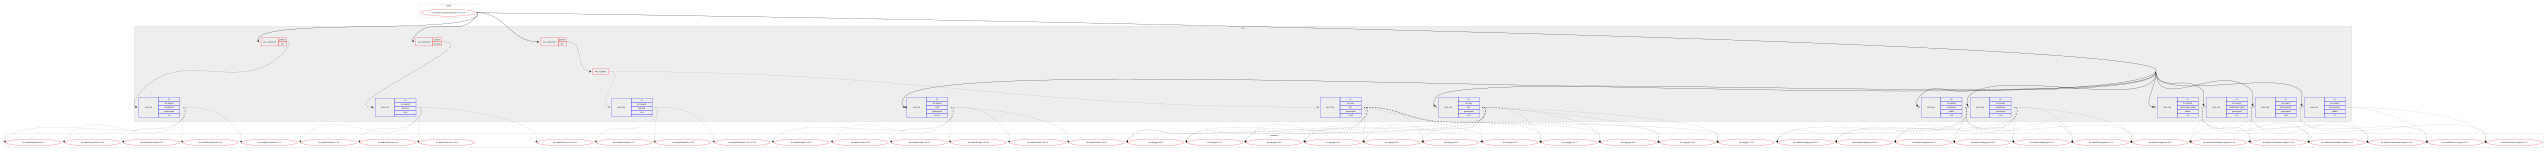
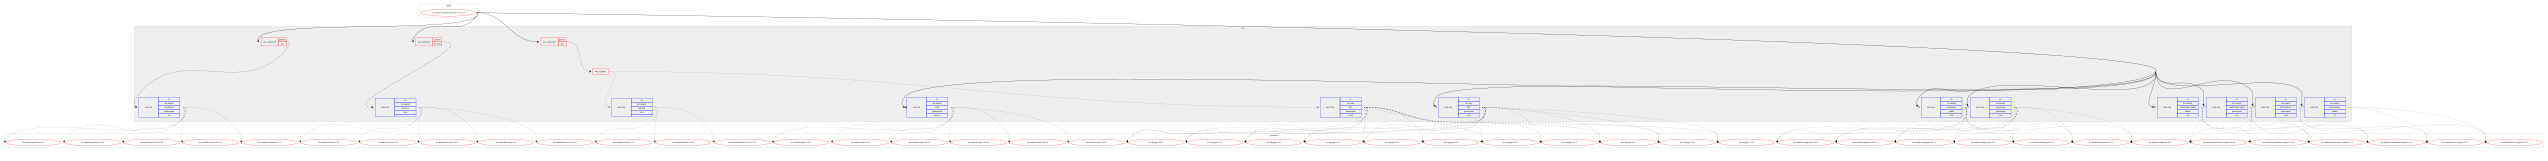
none -> (506, 142)
